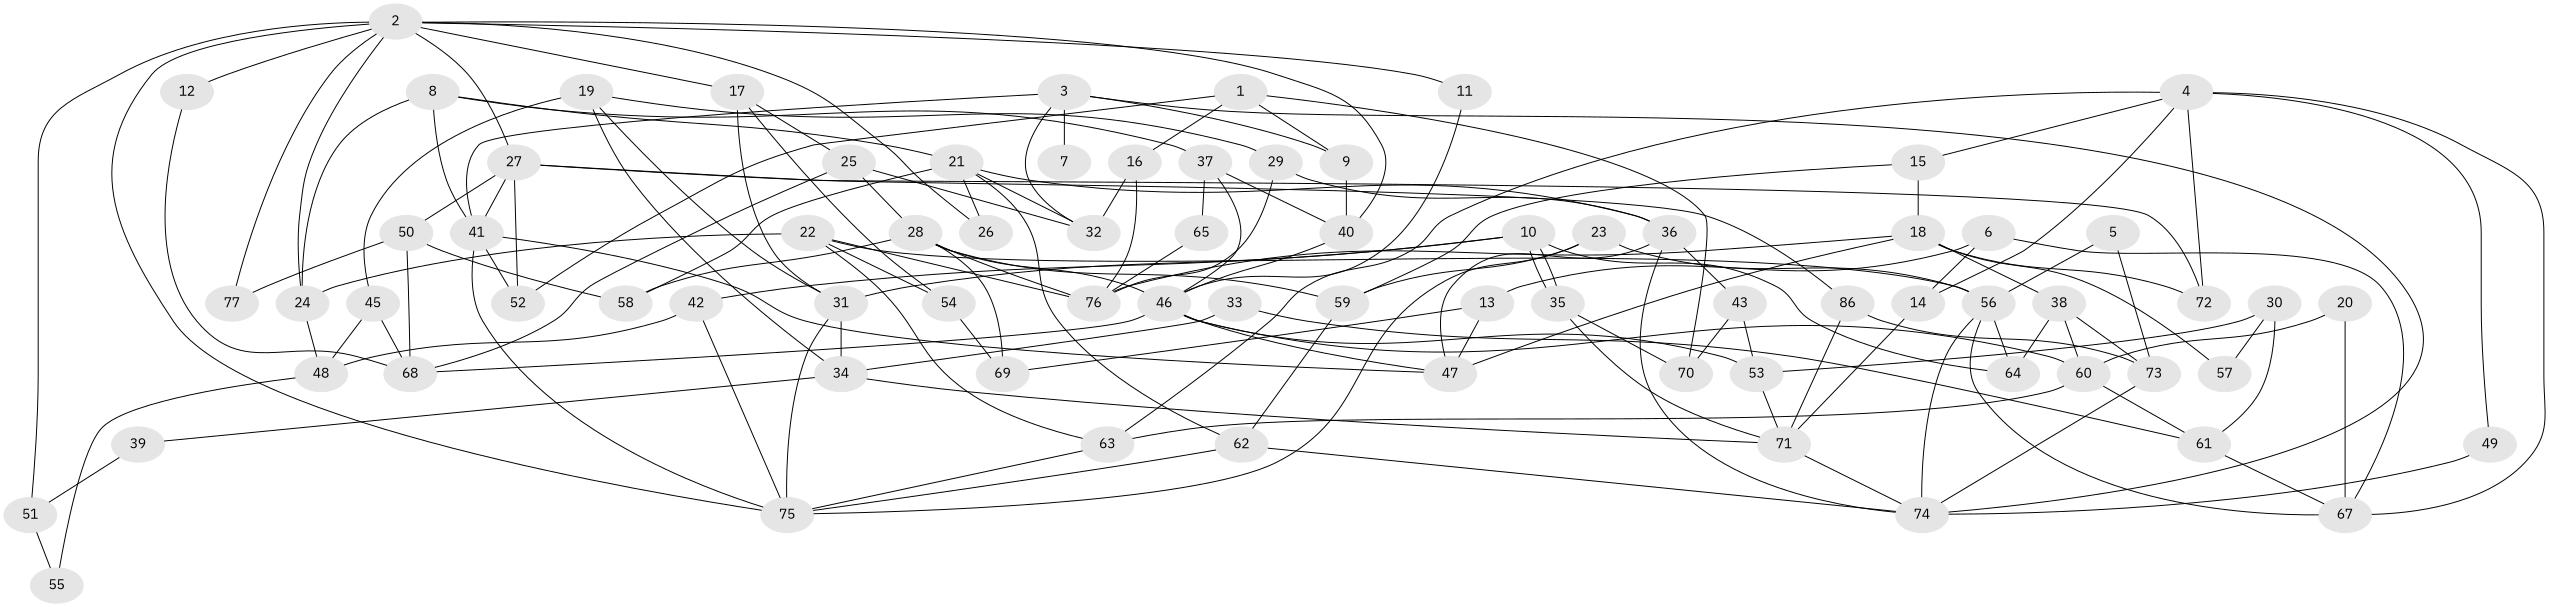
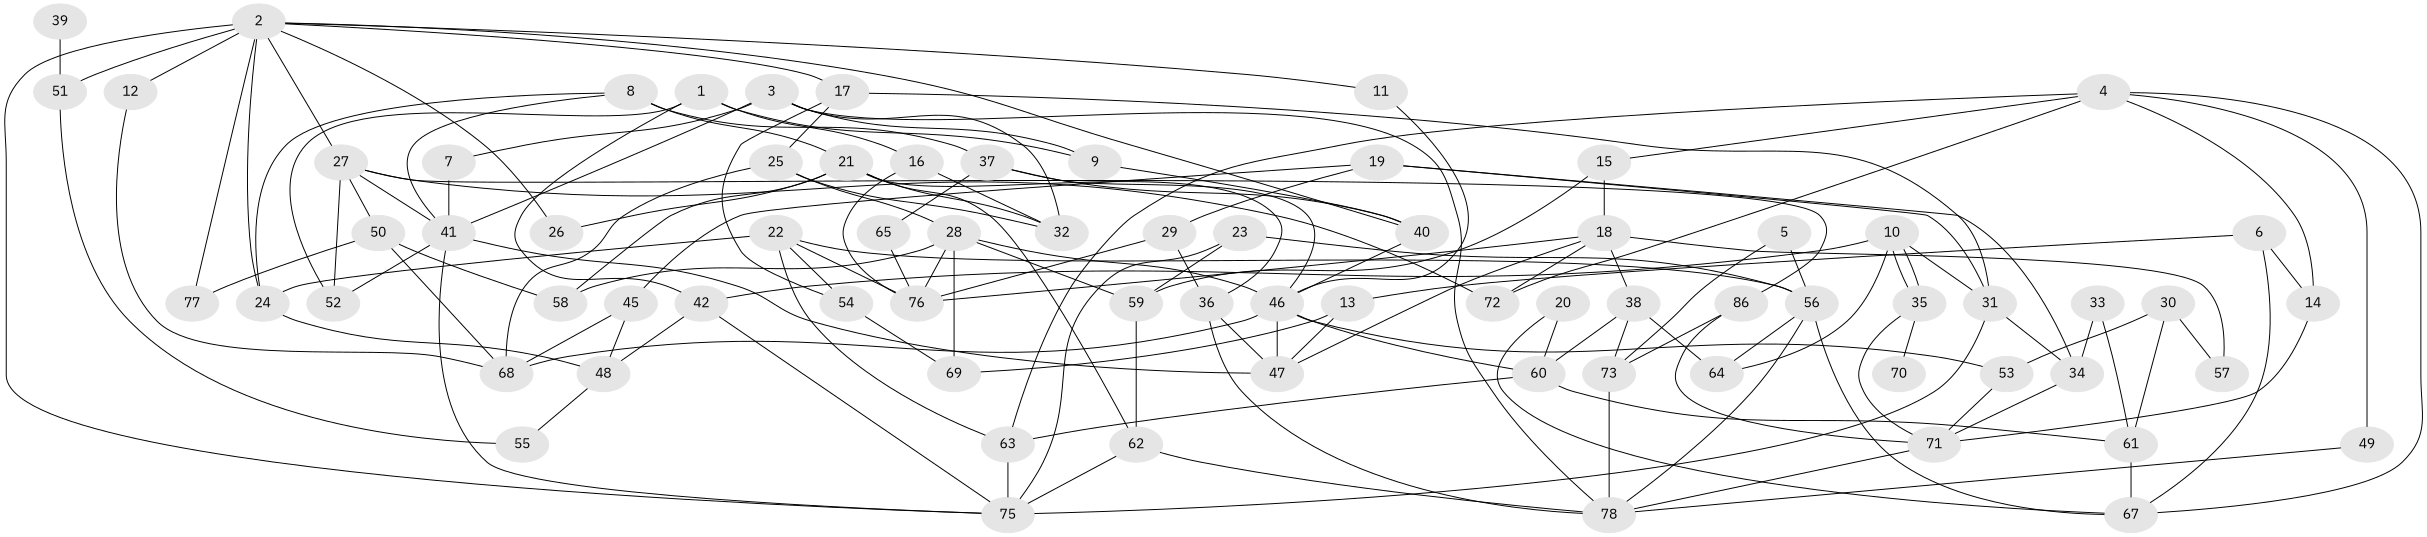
(1563, 148) -> (518, 221)
none -> (449, 198)
(1740, 304) -> none
(489, 409) -> none
(1922, 515) -> (1609, 515)
